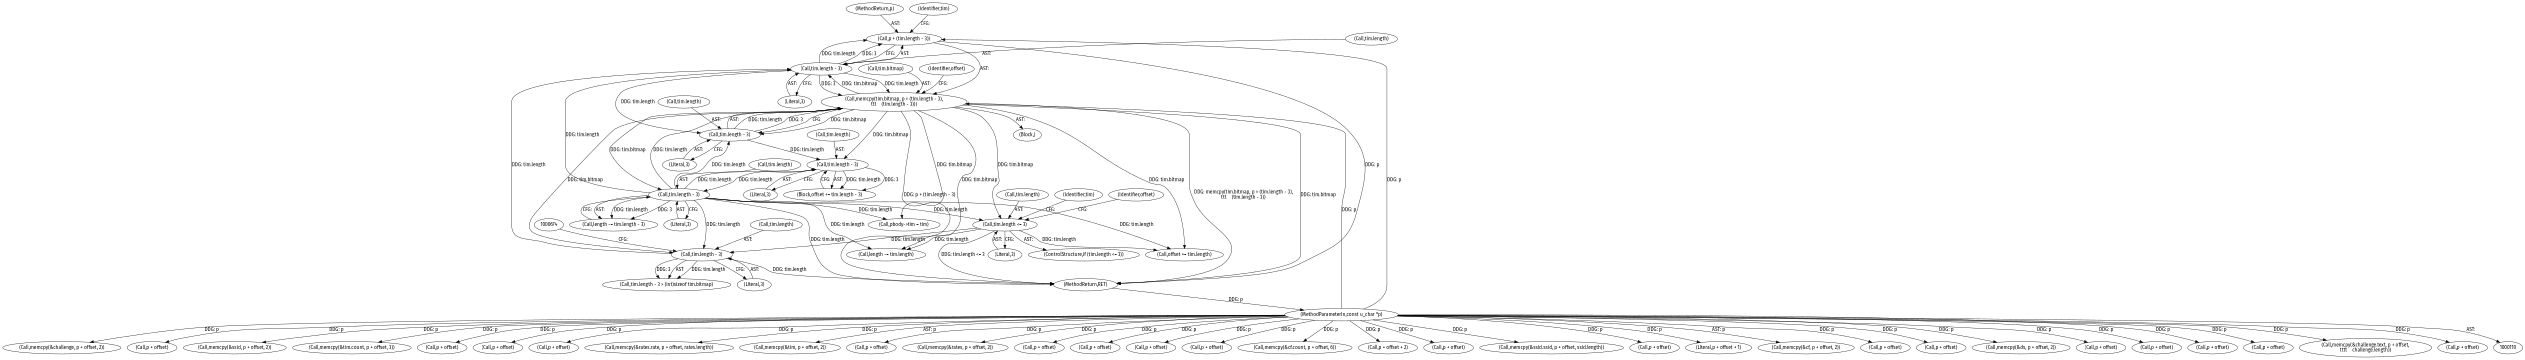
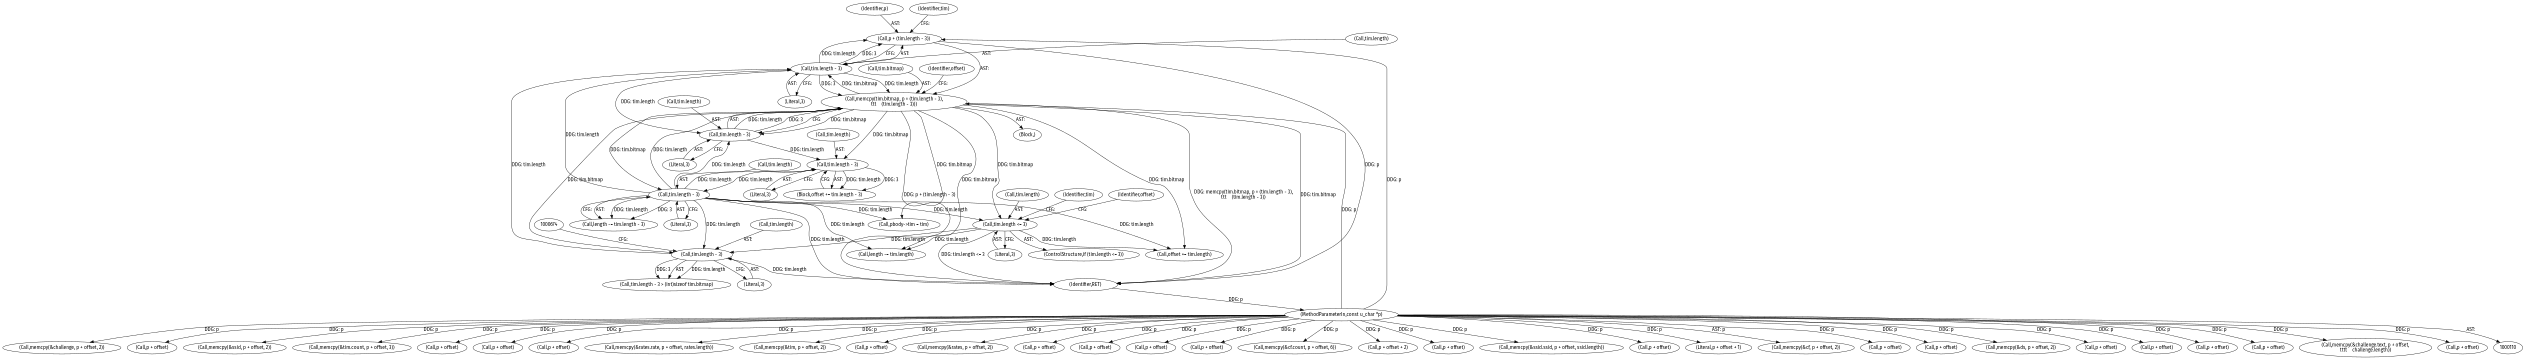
(875, 9) -> (875, 9)
(1086, 285) -> (1086, 285)
(930, 330) -> (930, 330)
